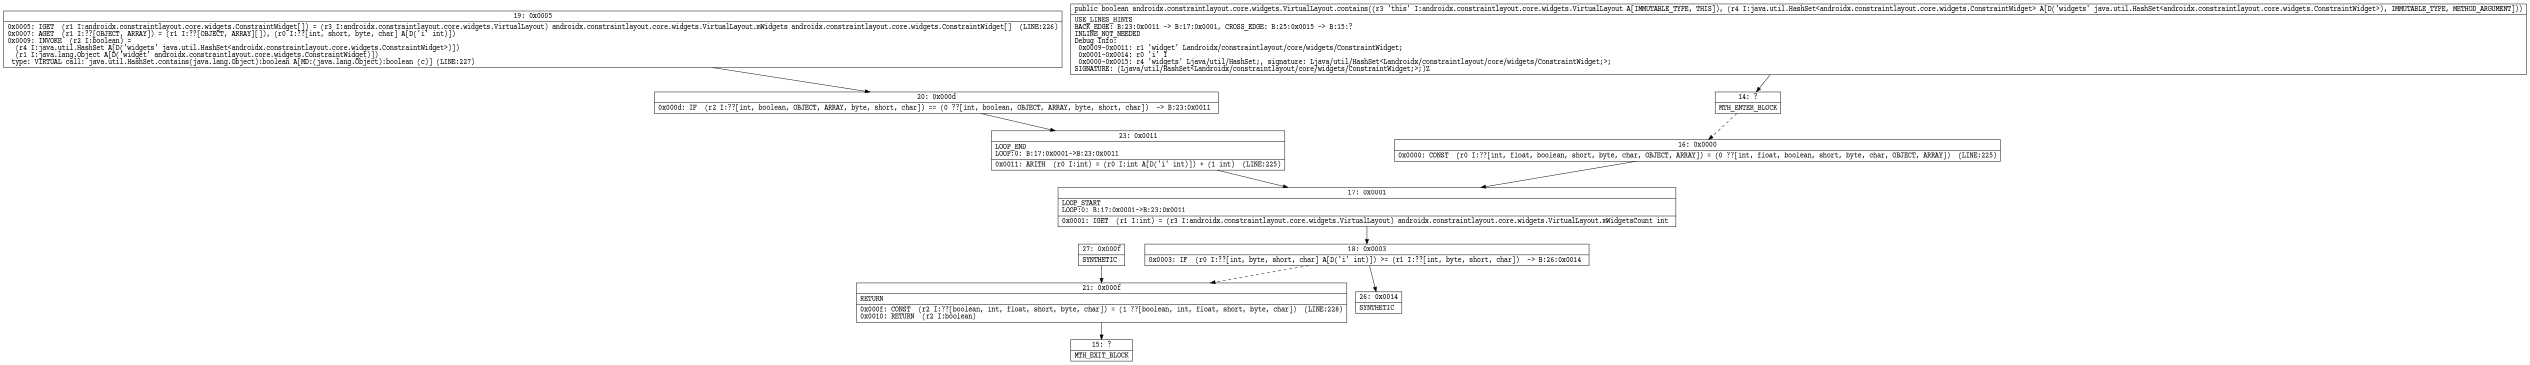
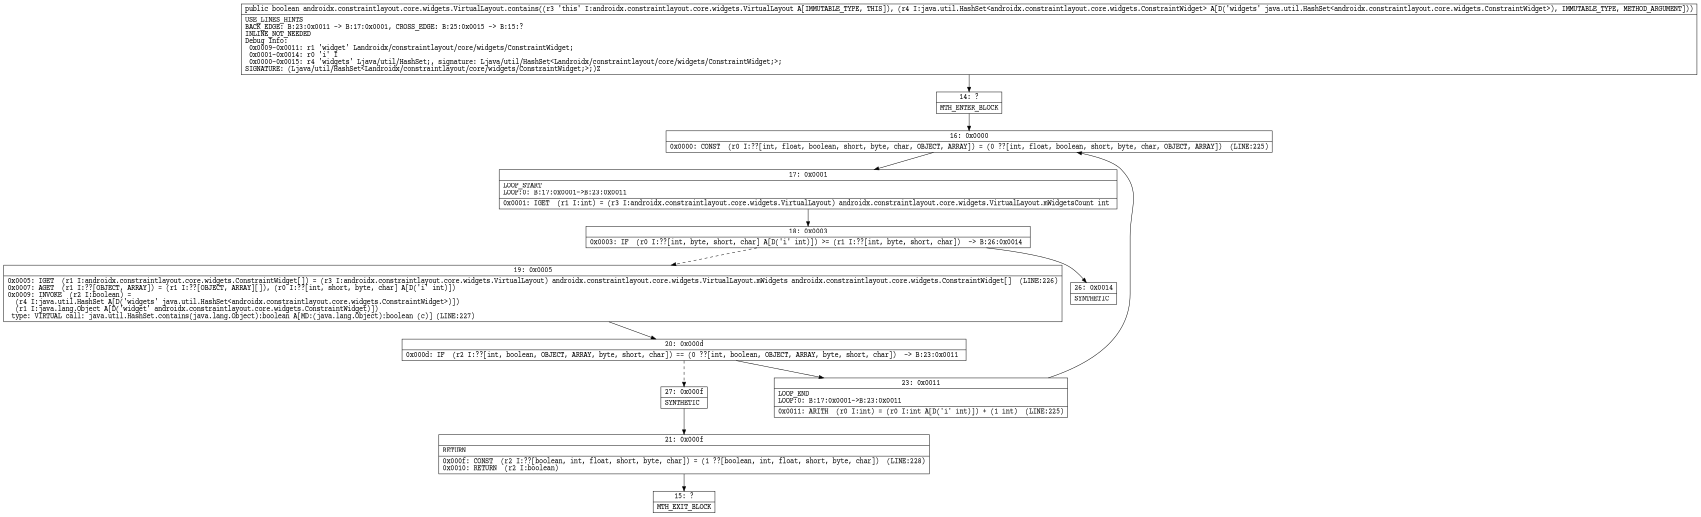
(1724, 125) -> (969, 120)
(1250, 178) -> (1130, 271)
(1262, 274) -> (716, 256)
none -> (684, 371)
